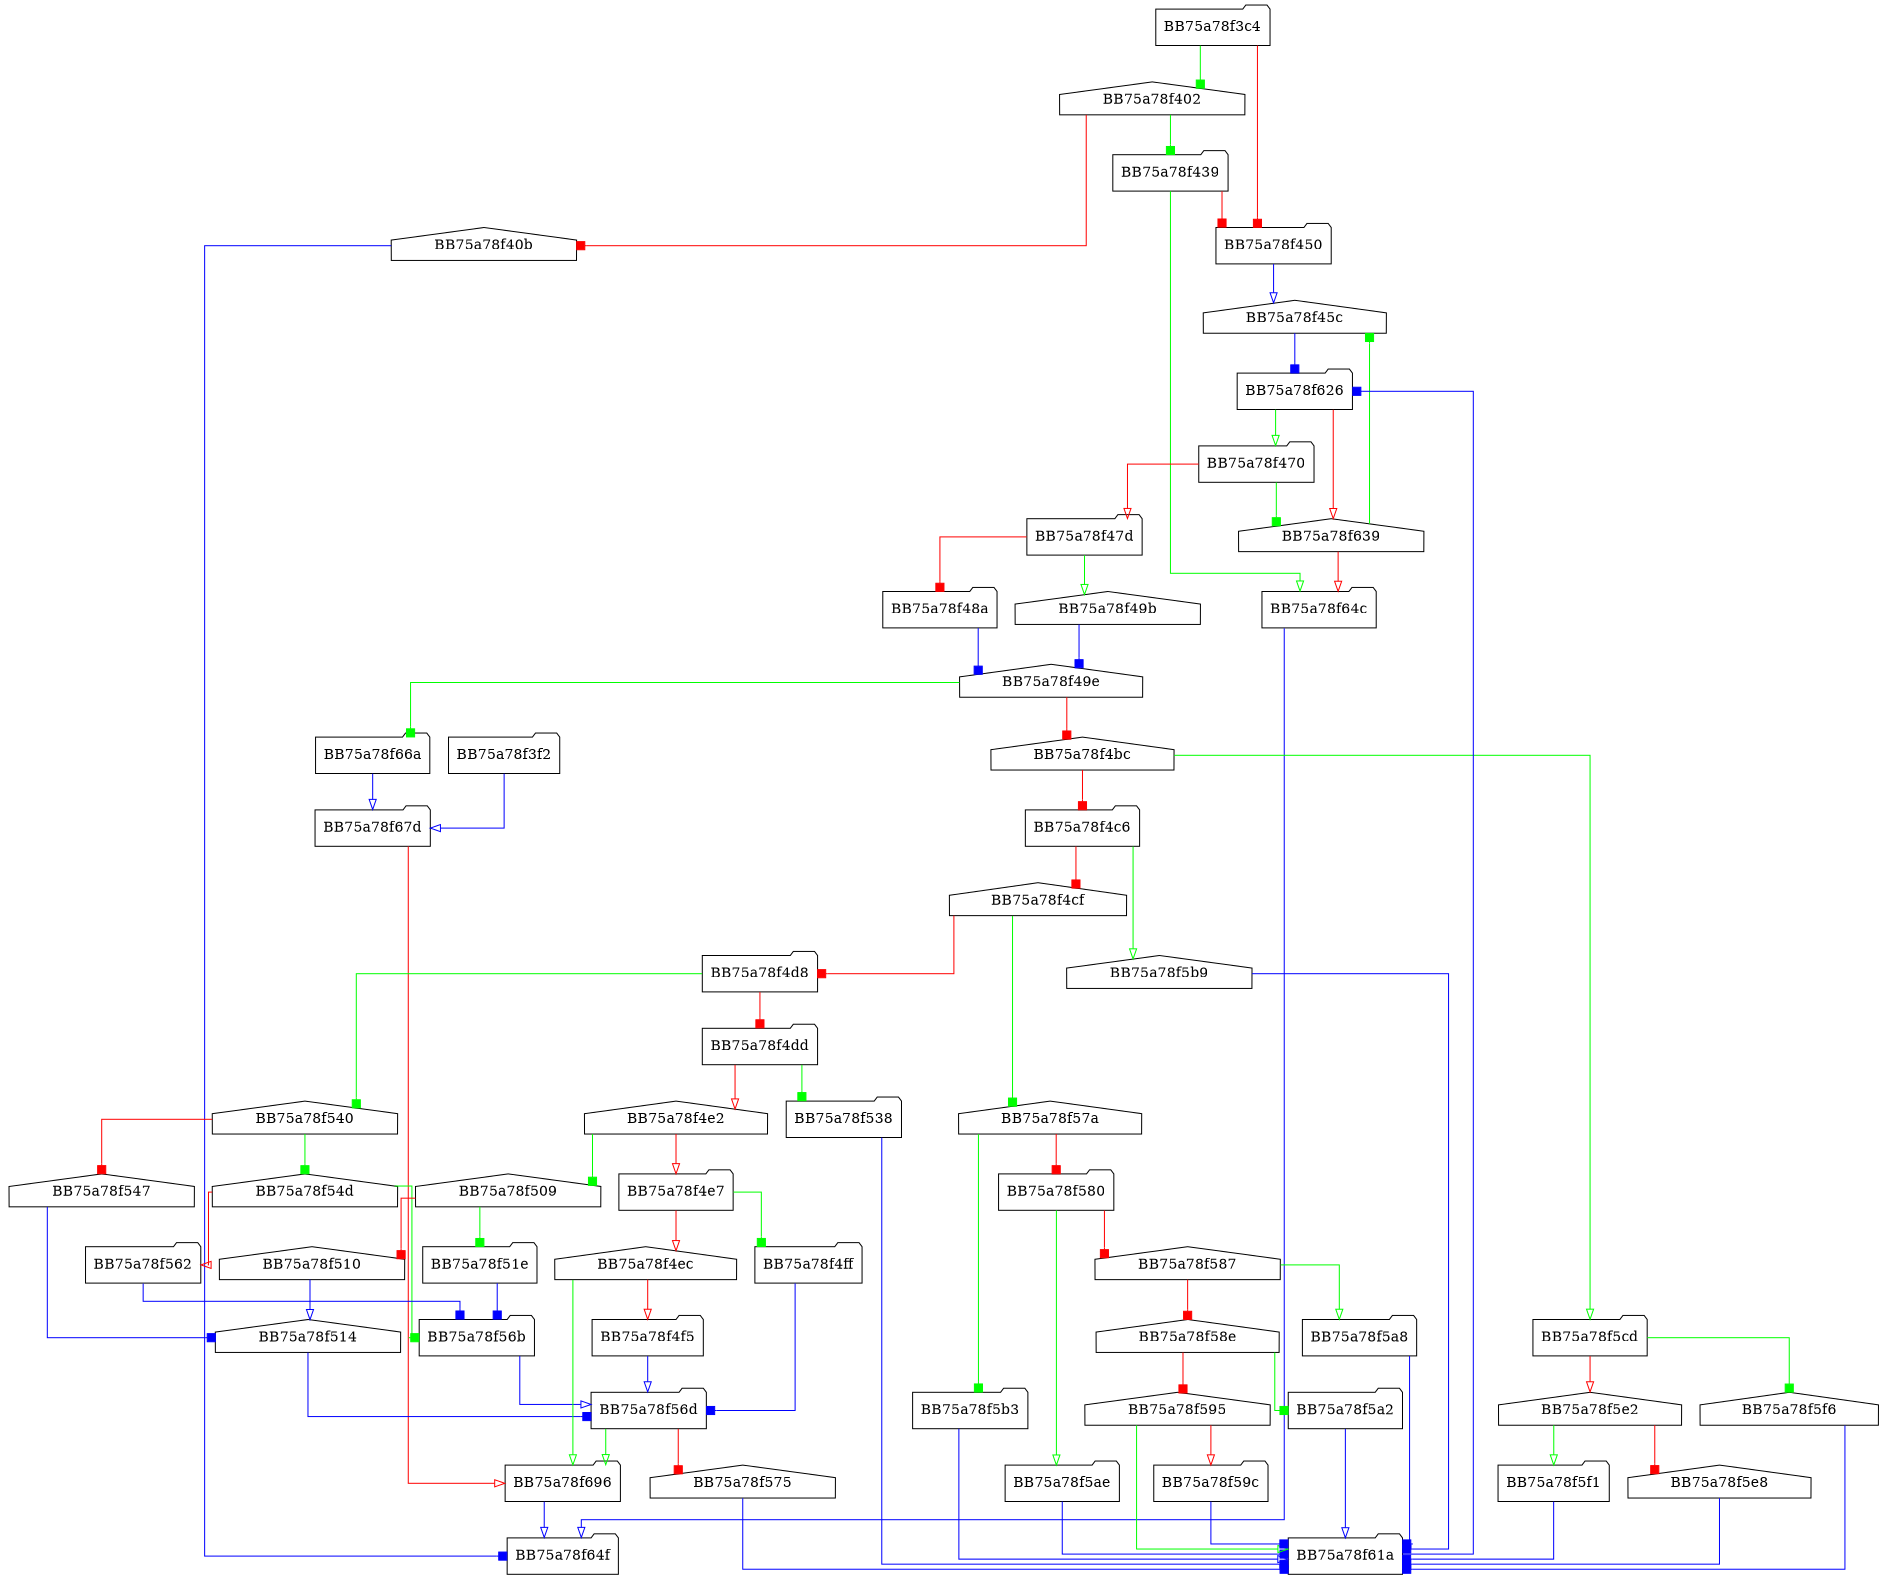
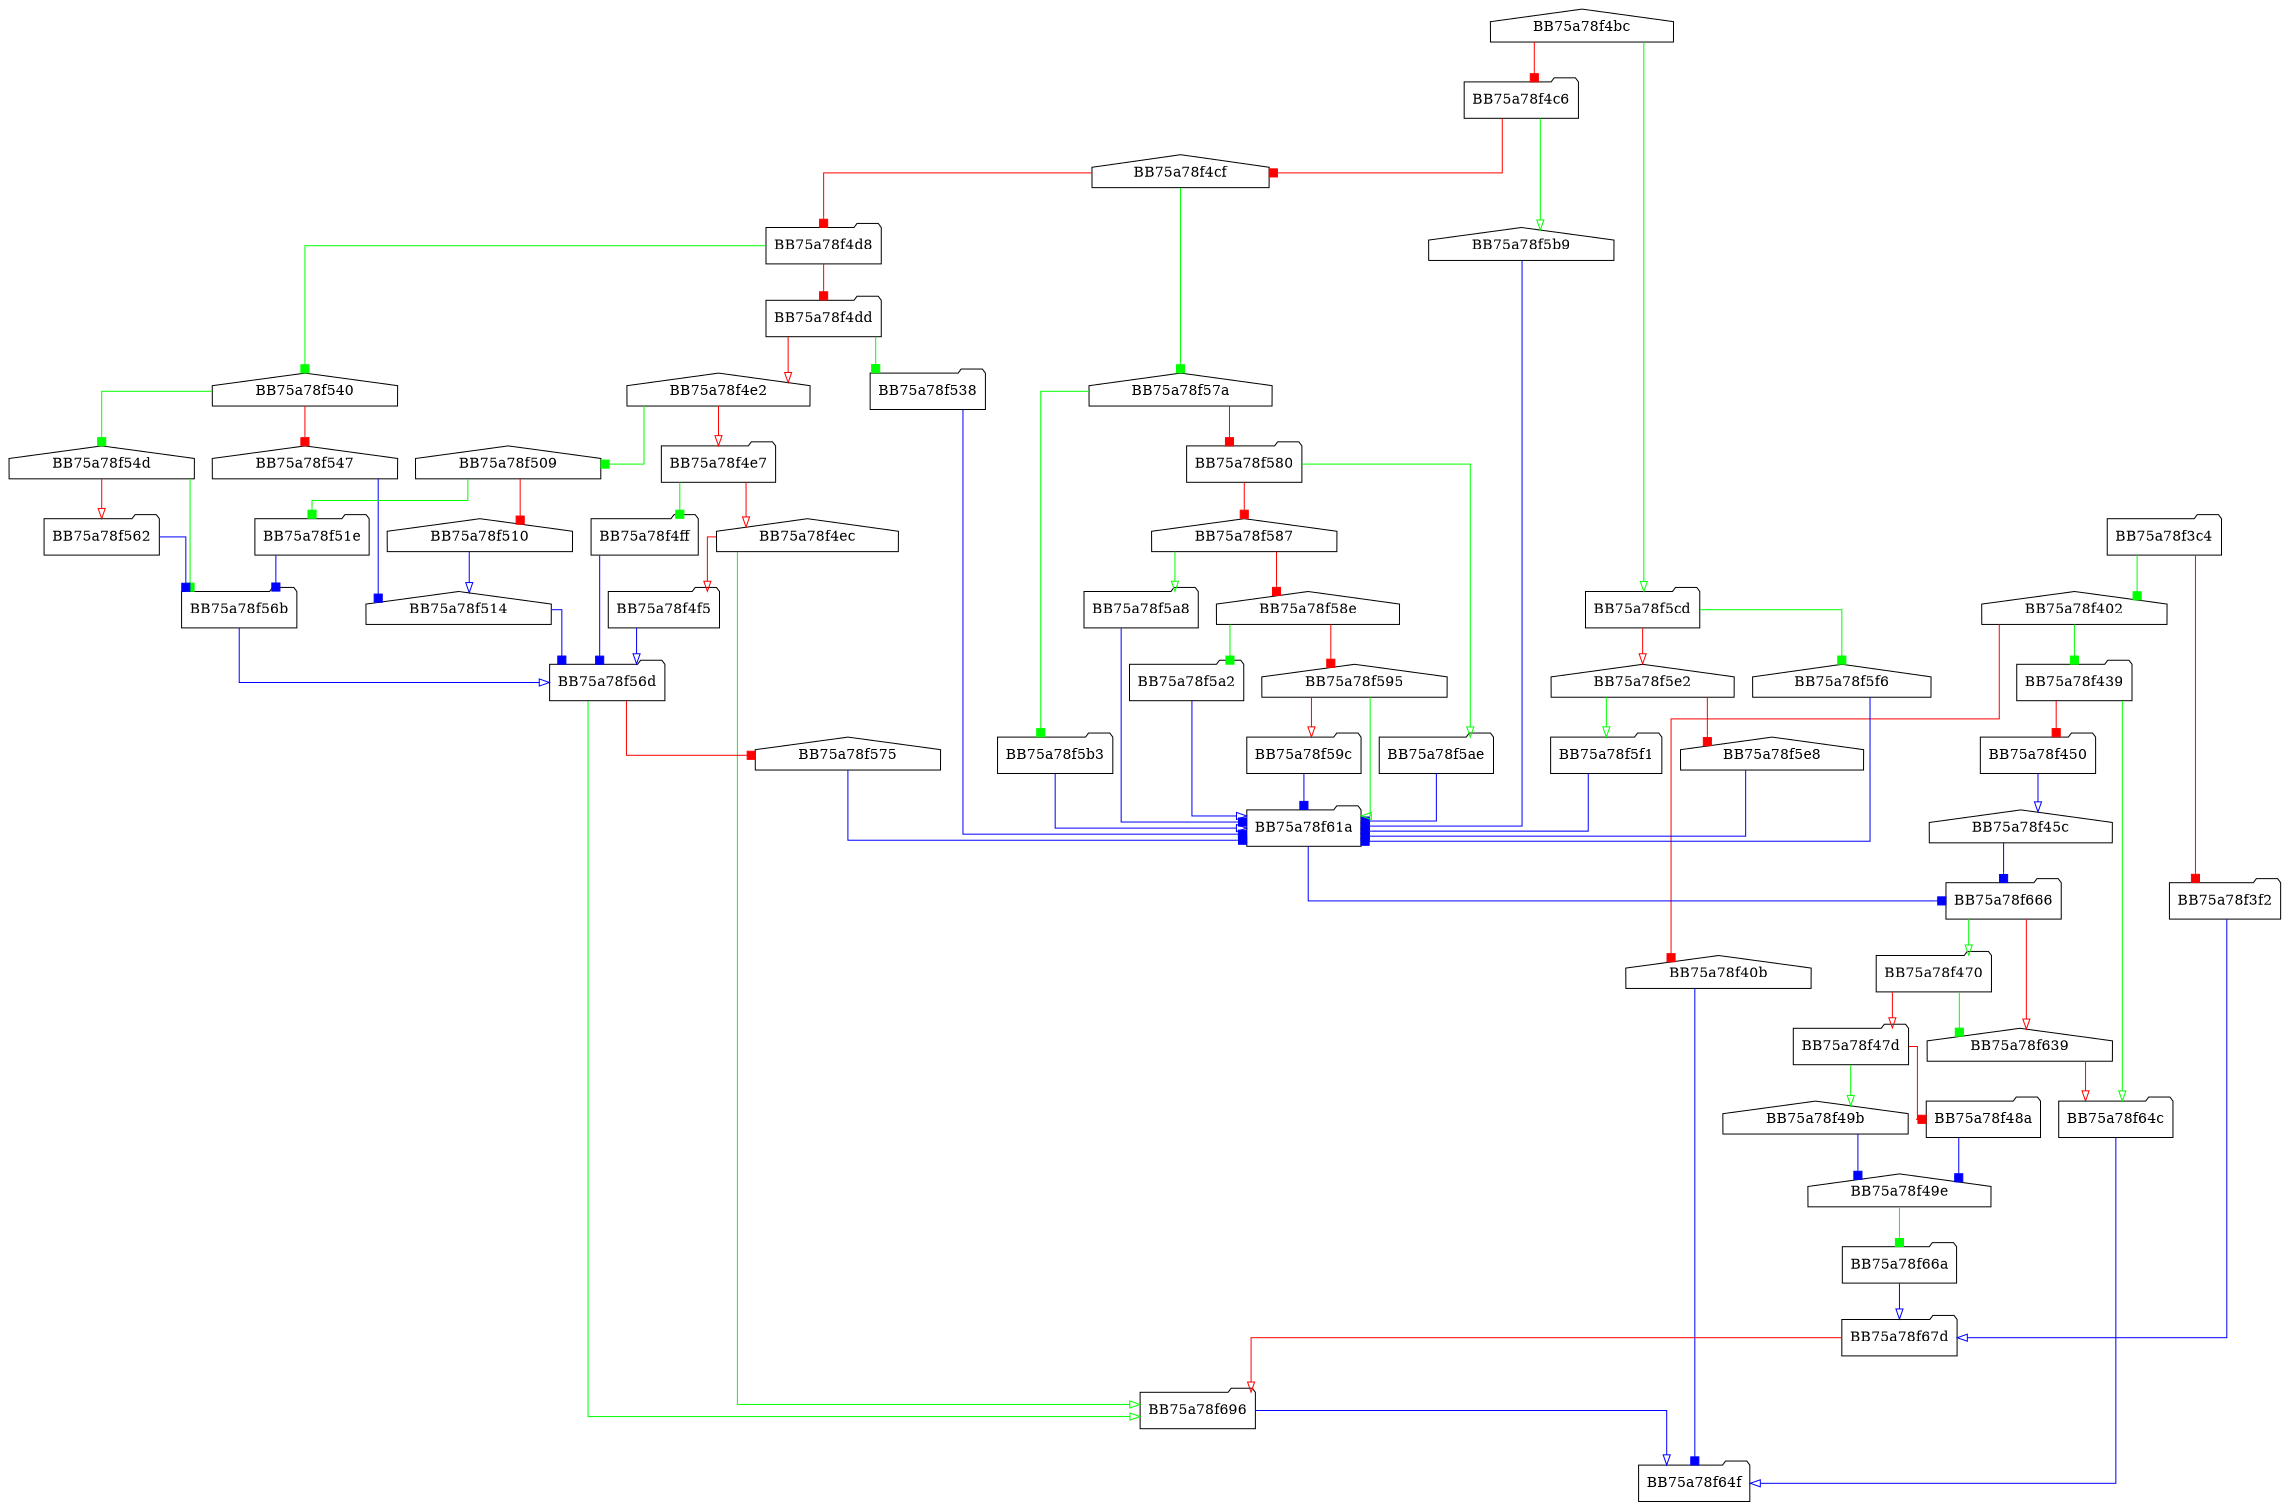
(1257, 131) -> (2195, 714)
(1295, 391) -> (2004, 901)
(1370, 434) -> none
(1067, 713) -> none
